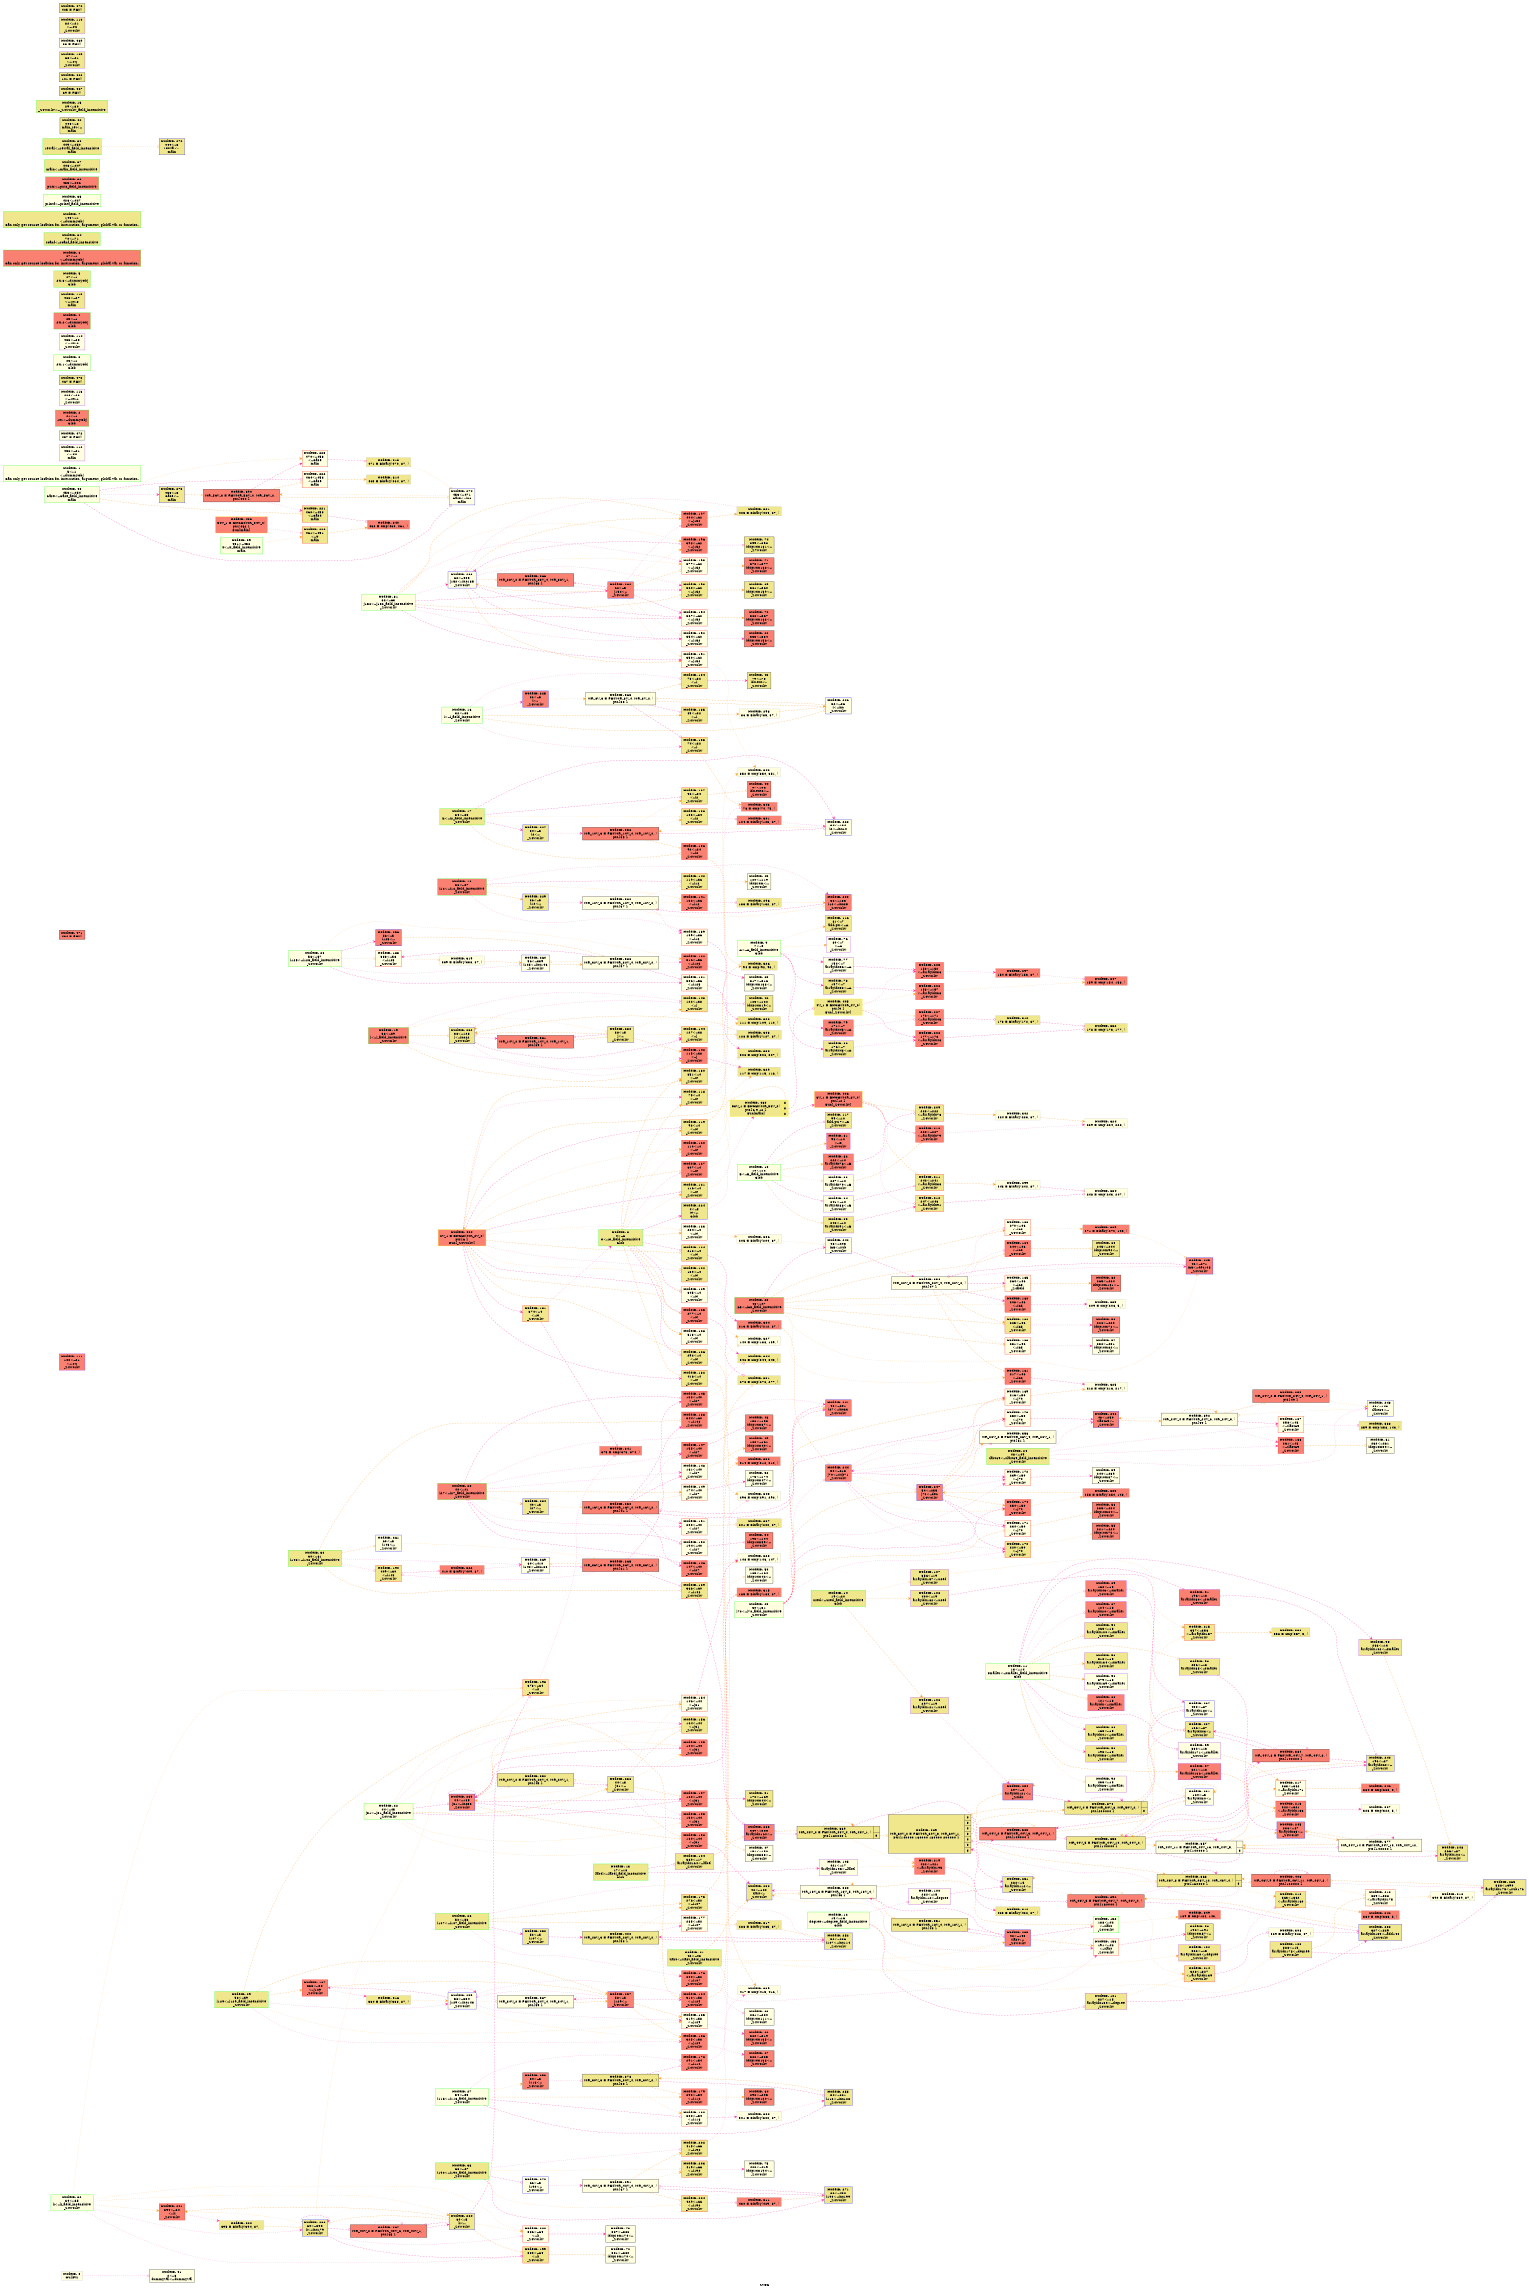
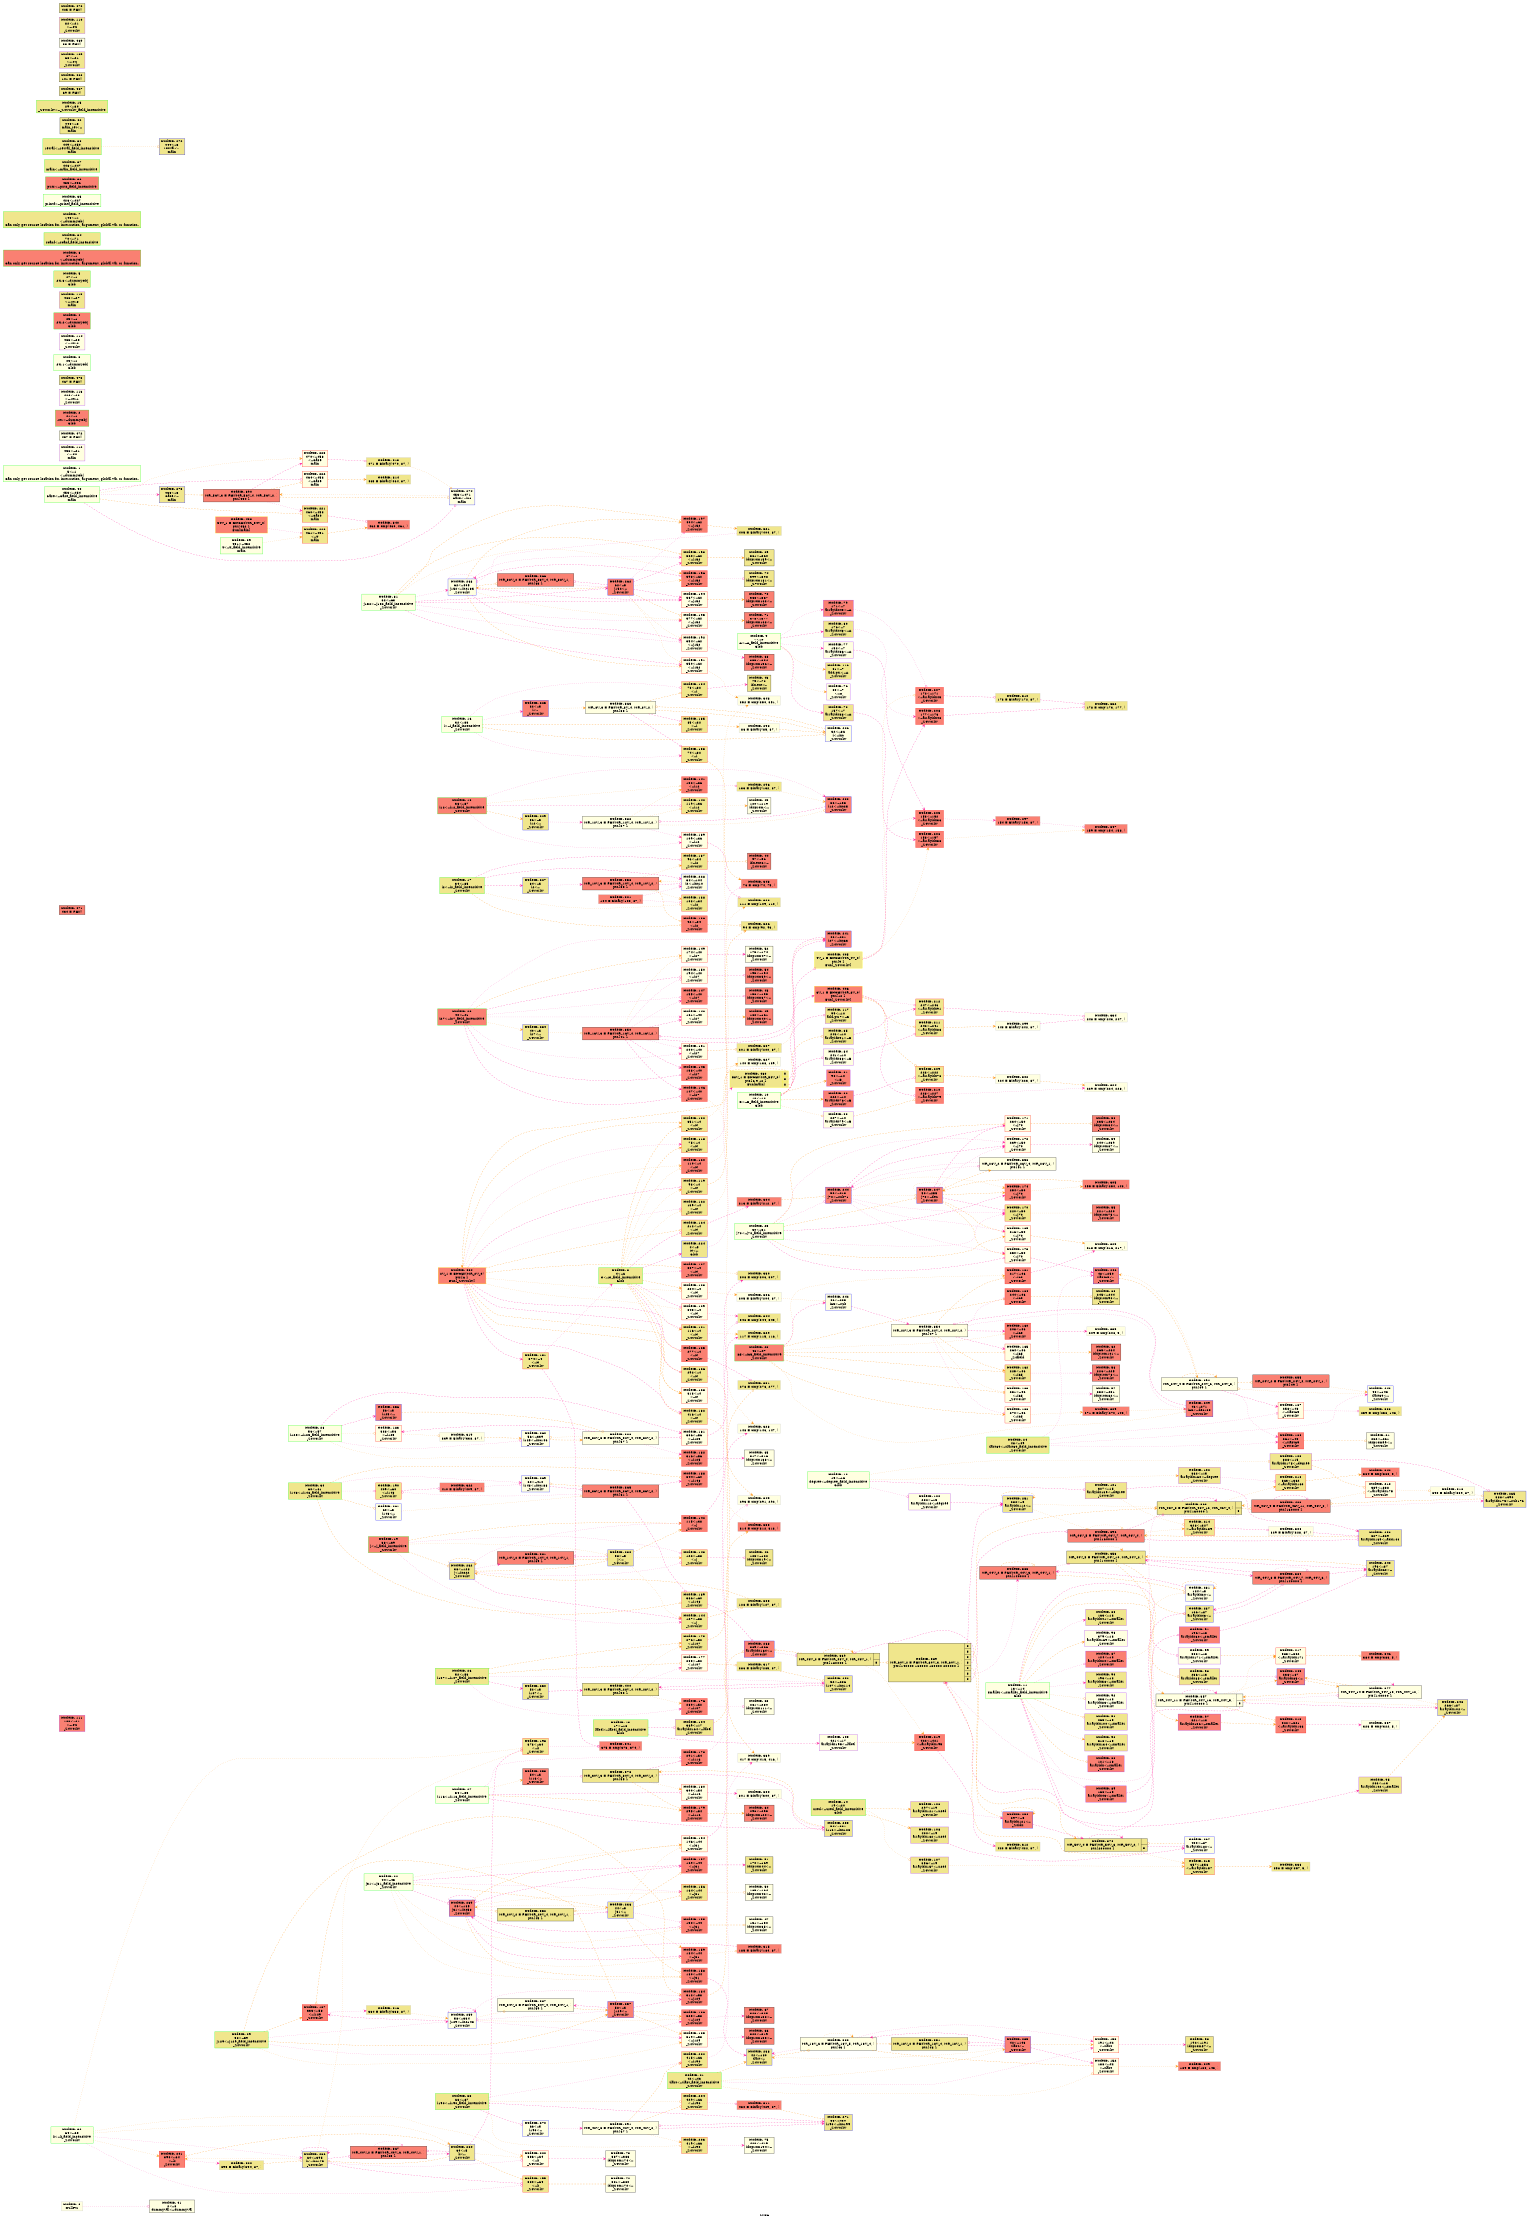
(721, 818) -> (661, 901)
(1152, 1891) -> (1145, 1523)
(1106, 1925) -> (1106, 2066)
